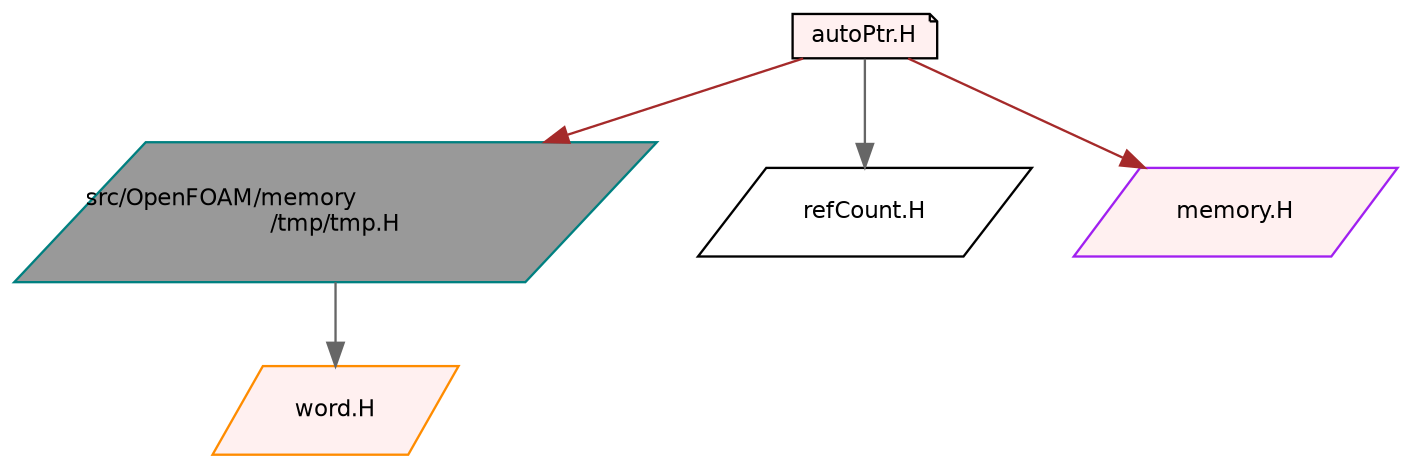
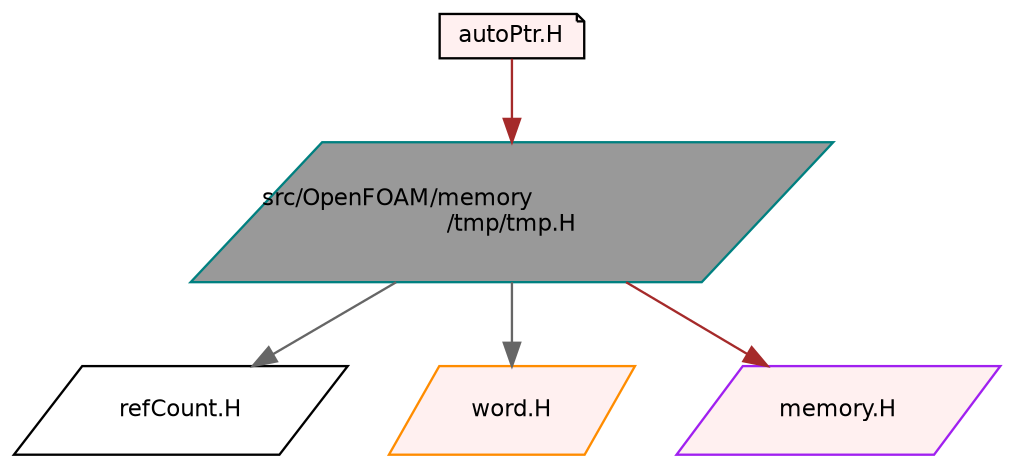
(865, 101) -> (335, 318)
(1015, 108) -> (687, 318)
